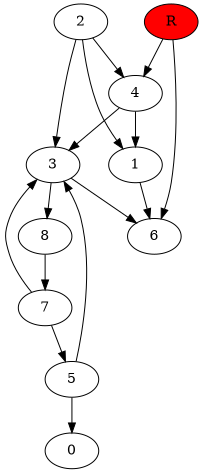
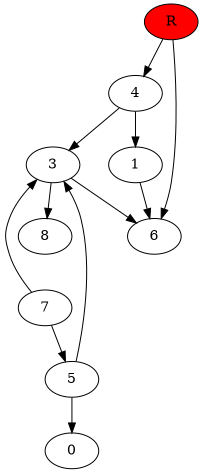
(81, 22) -> none
(45, 267) -> none
